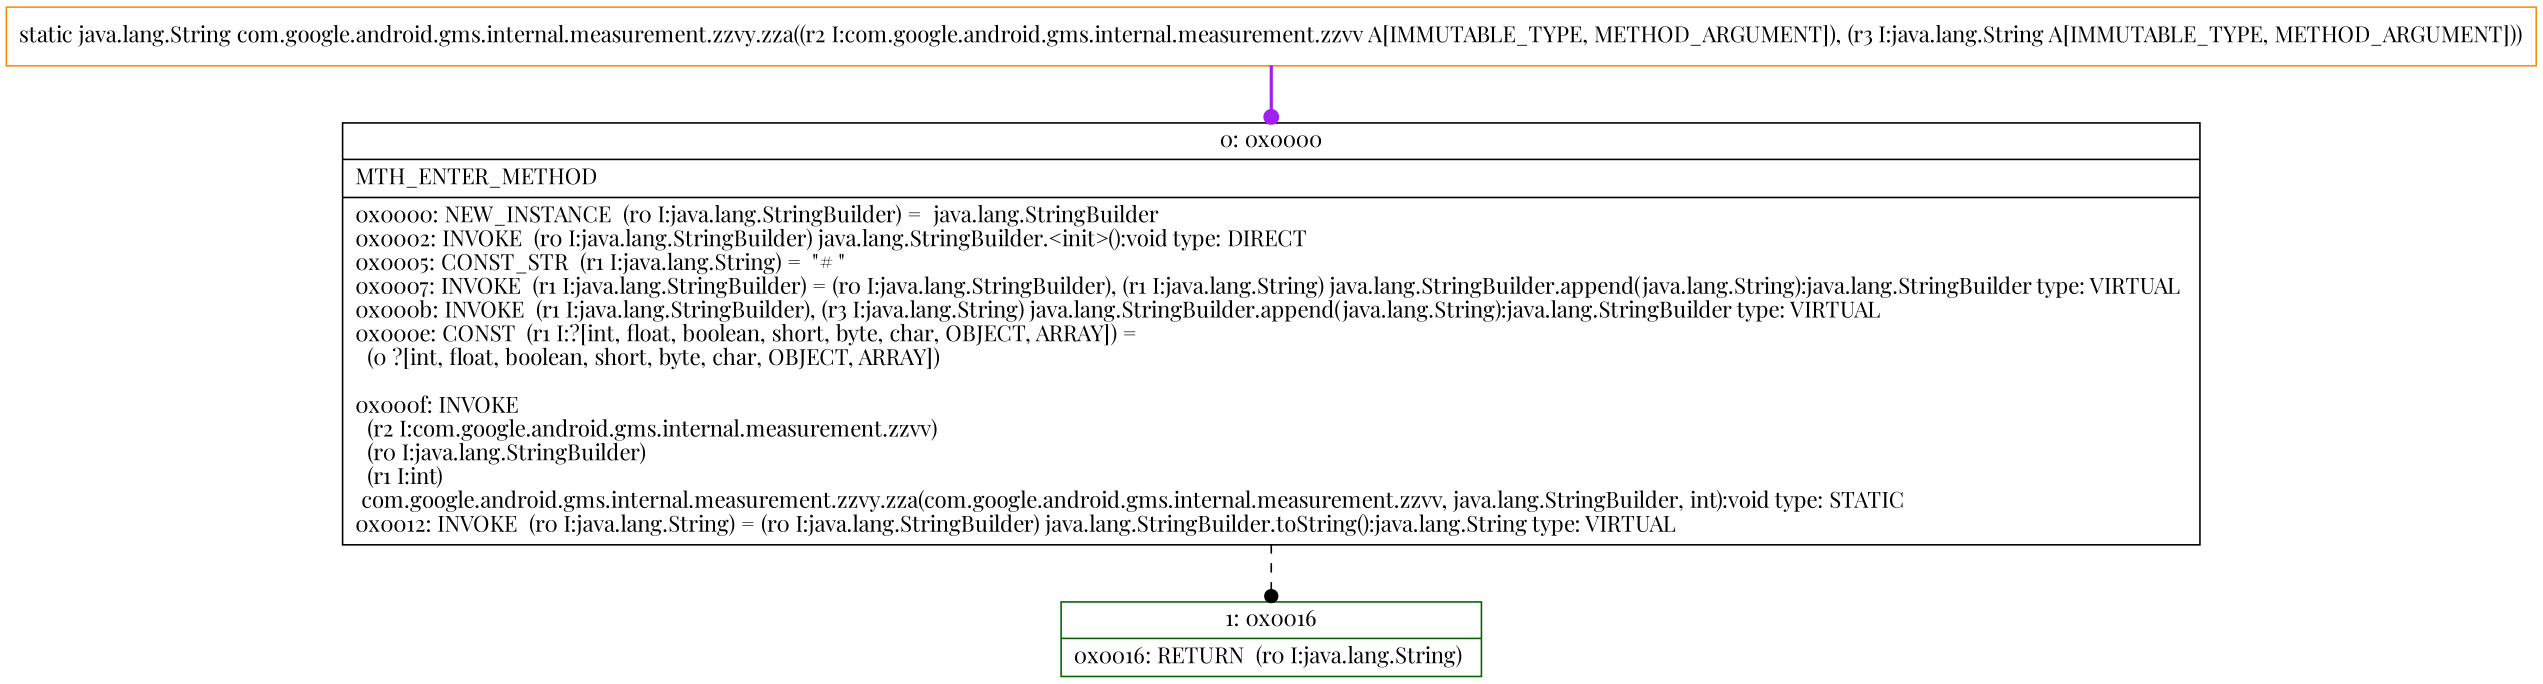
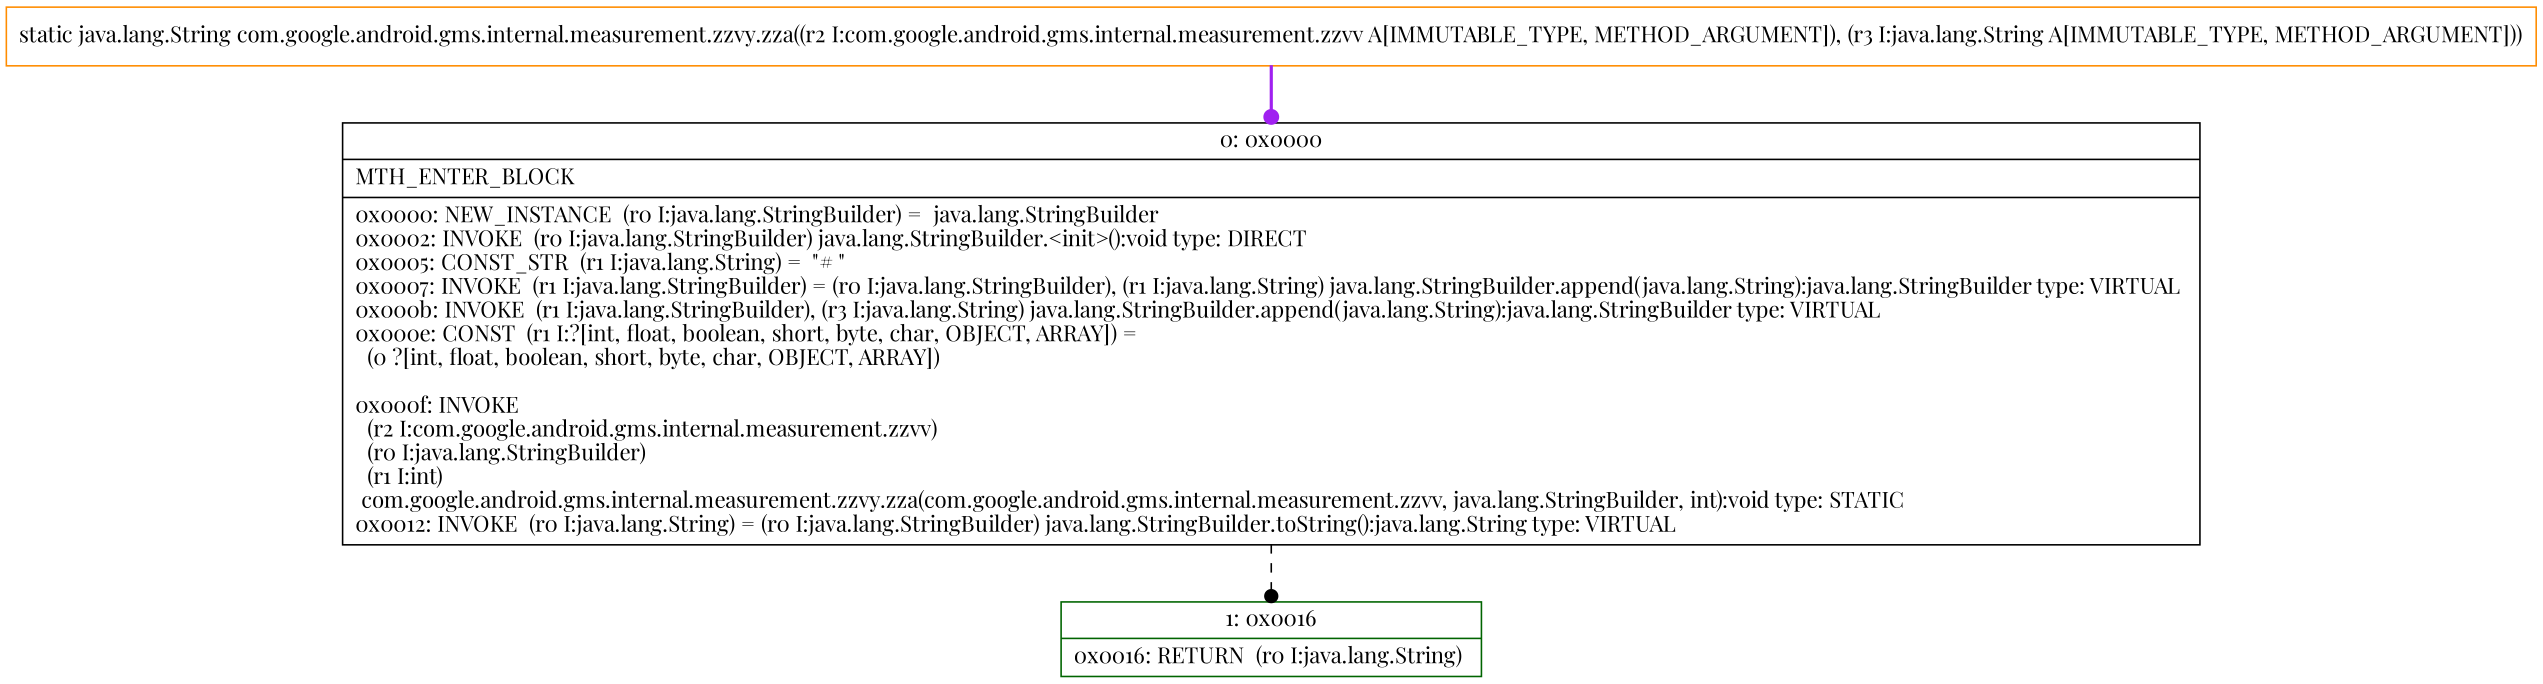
(477, 178) -> (466, 178)
